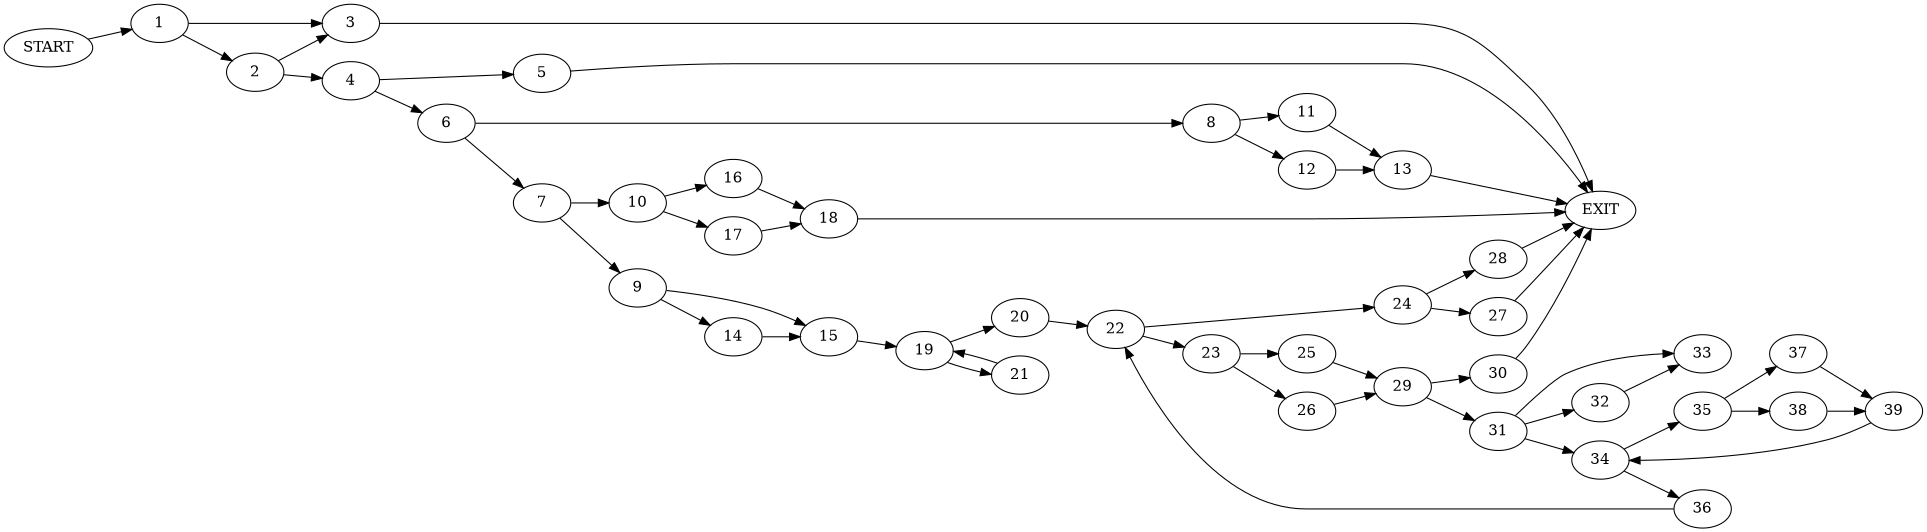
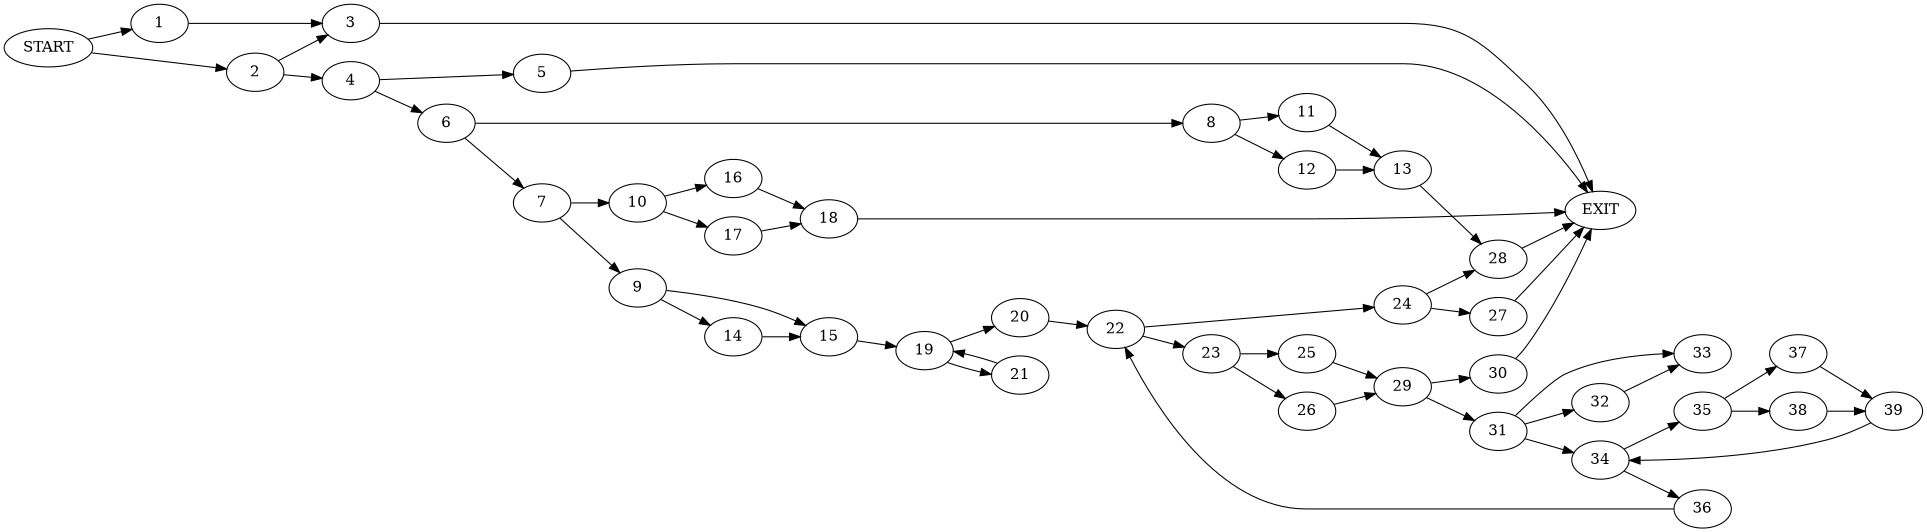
(203, 45) -> (154, 60)
(1493, 188) -> (1445, 210)
